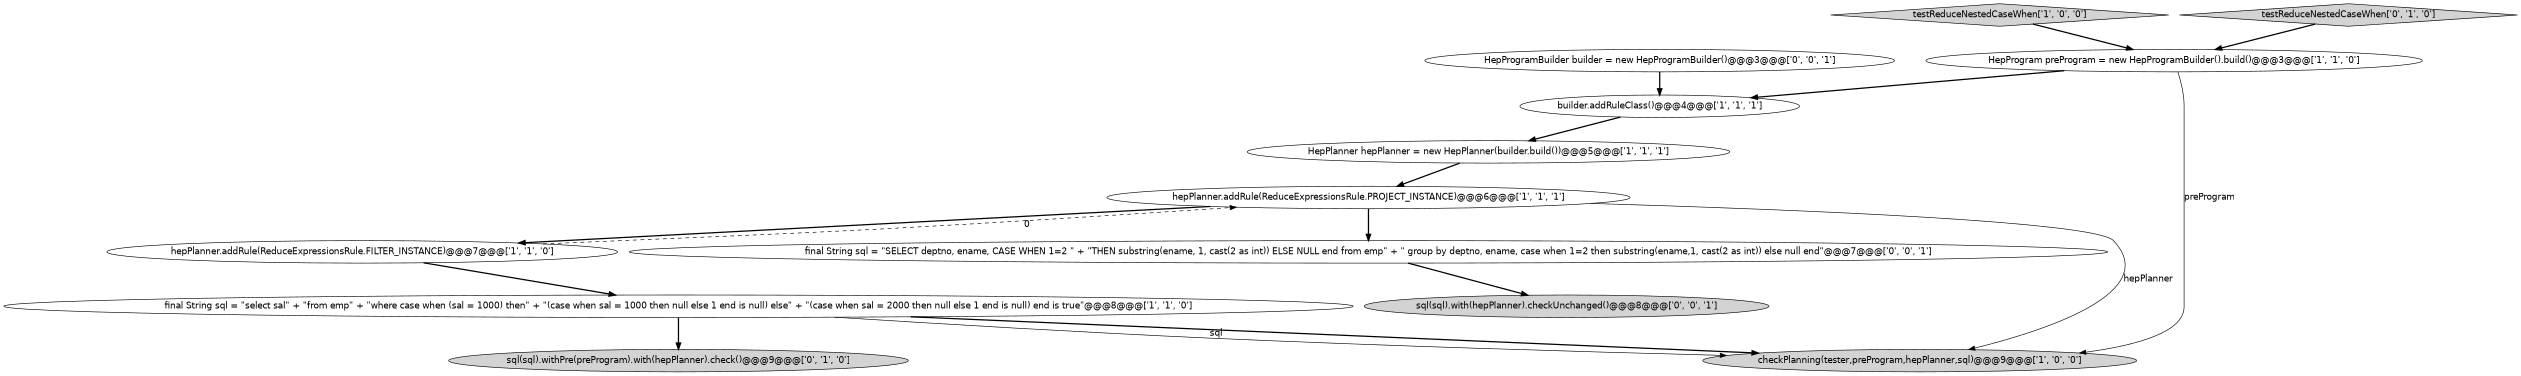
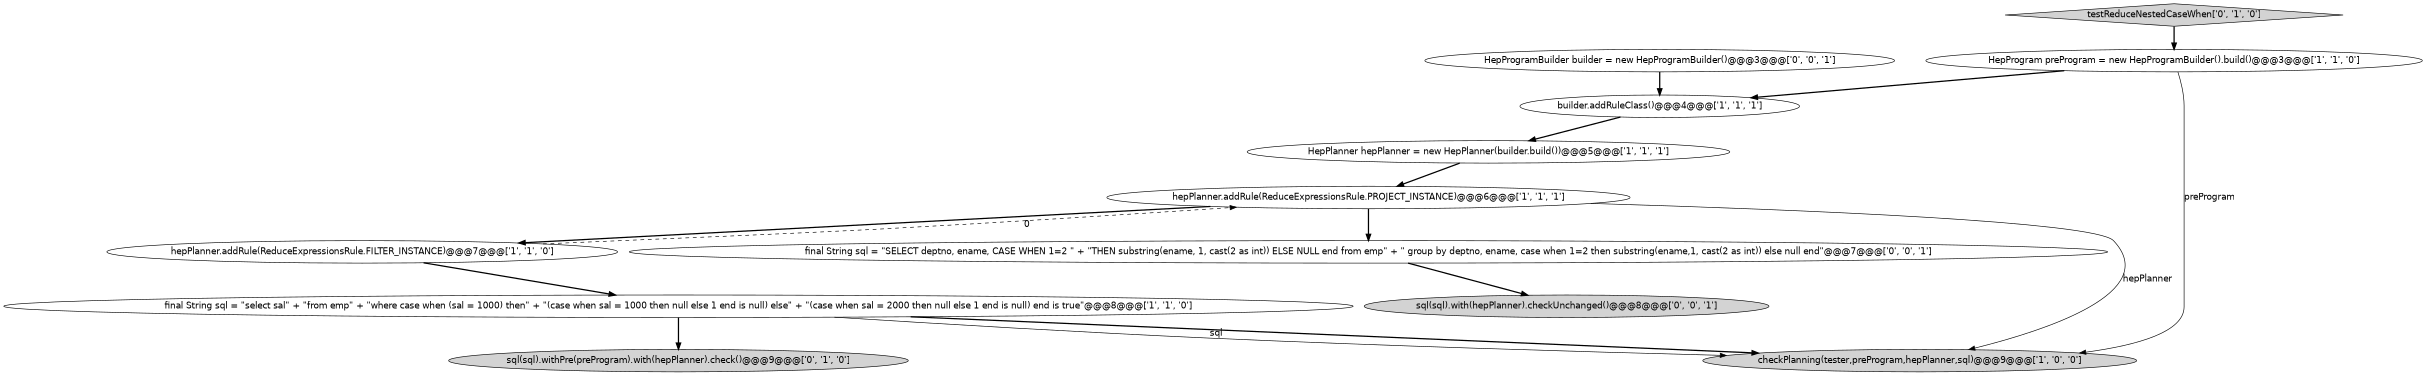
(2000, 15) -> none
